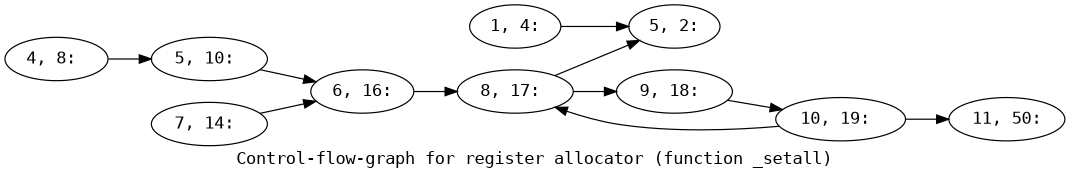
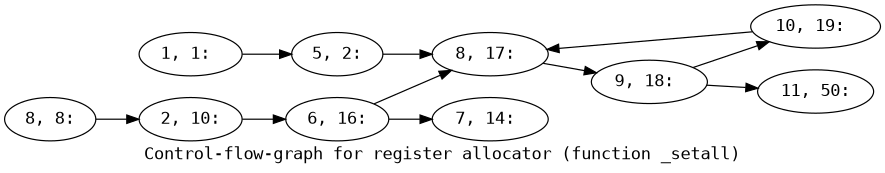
(515, 26) -> (191, 54)
(56, 59) -> (50, 119)
(209, 59) -> (191, 119)
(591, 60) -> (401, 54)
(282, 109) -> (404, 119)
(921, 119) -> (726, 86)
